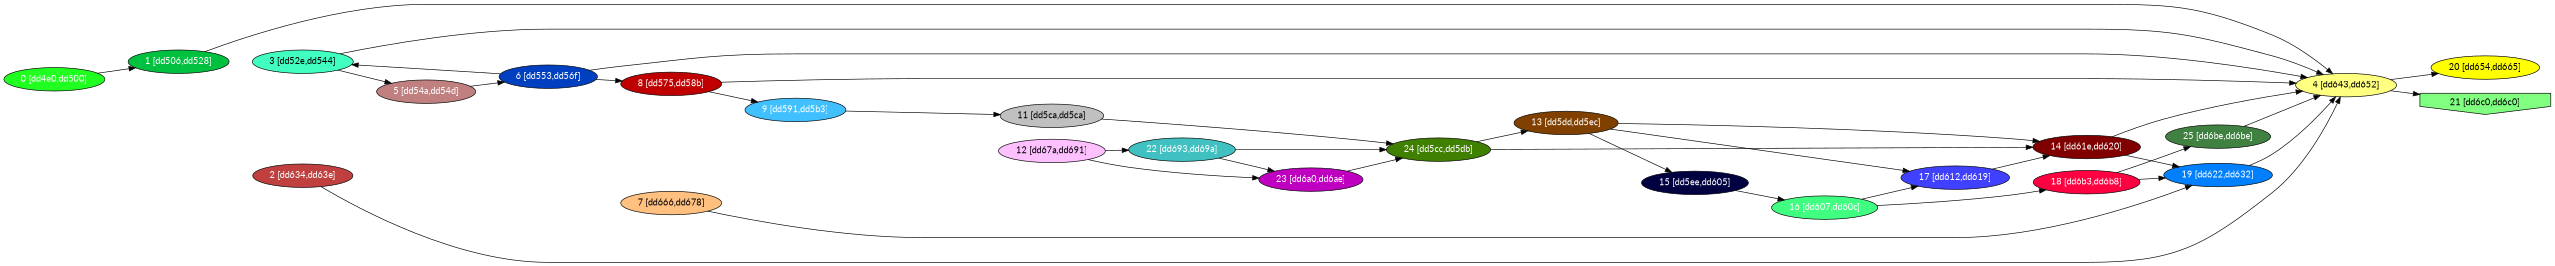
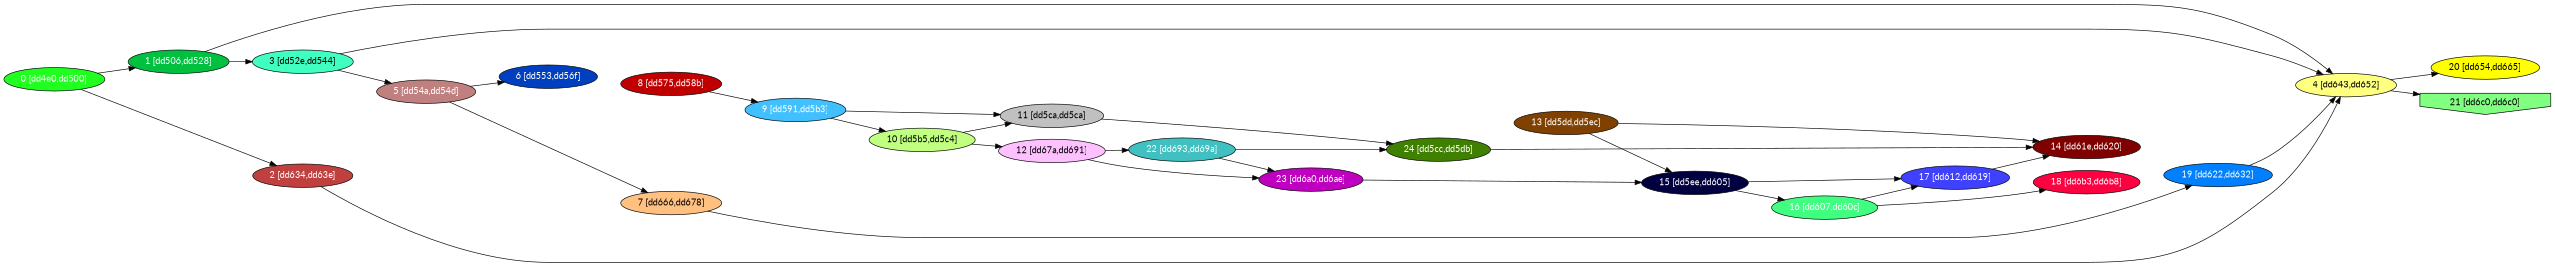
(1445, 54) -> none
(429, 69) -> (237, 62)
(1505, 79) -> none
(606, 80) -> none
(2203, 109) -> none
none -> (176, 126)
(1499, 137) -> none
(2218, 137) -> none
none -> (922, 140)
none -> (546, 146)
(1779, 153) -> (1821, 180)
(2143, 159) -> none
(1372, 165) -> (1499, 181)
(2149, 179) -> none
